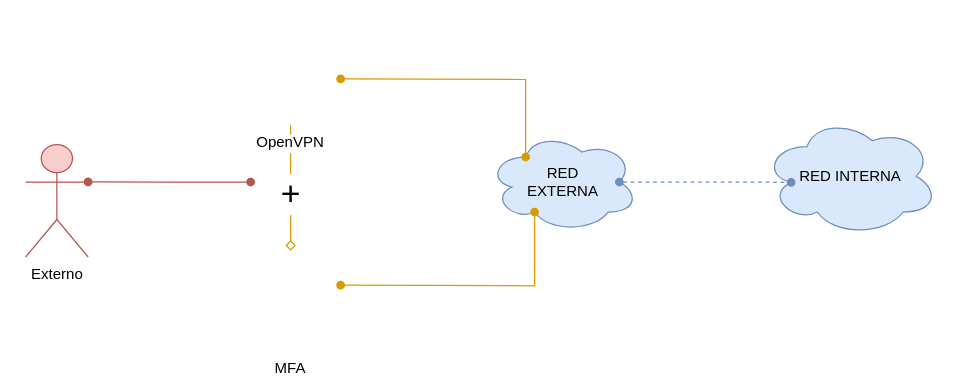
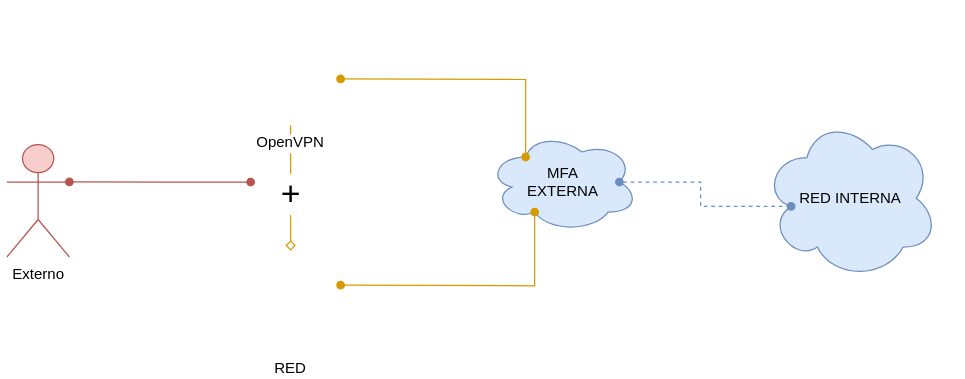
(851, 176) -> (851, 198)
(563, 182) -> (563, 182)
(57, 201) -> (38, 201)
(290, 368) -> (290, 368)
